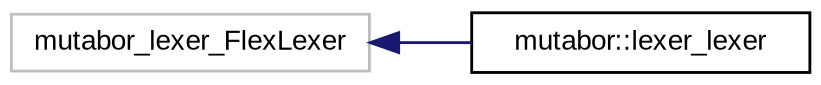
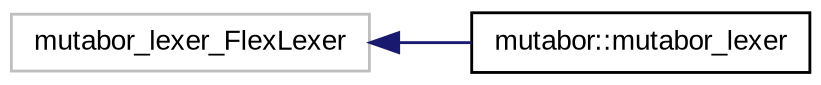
(641, 43) -> (641, 43)
